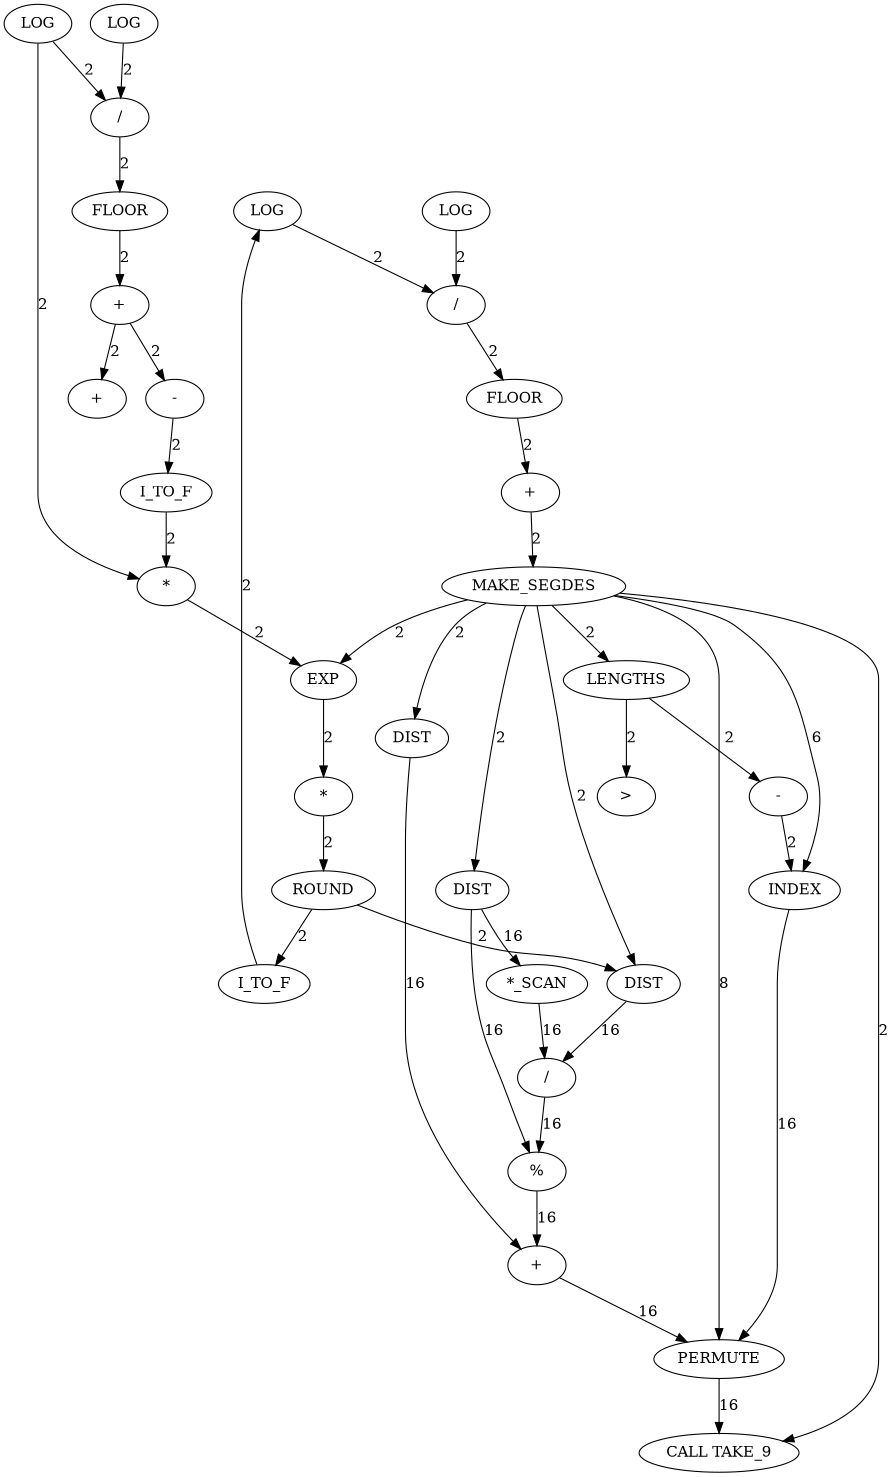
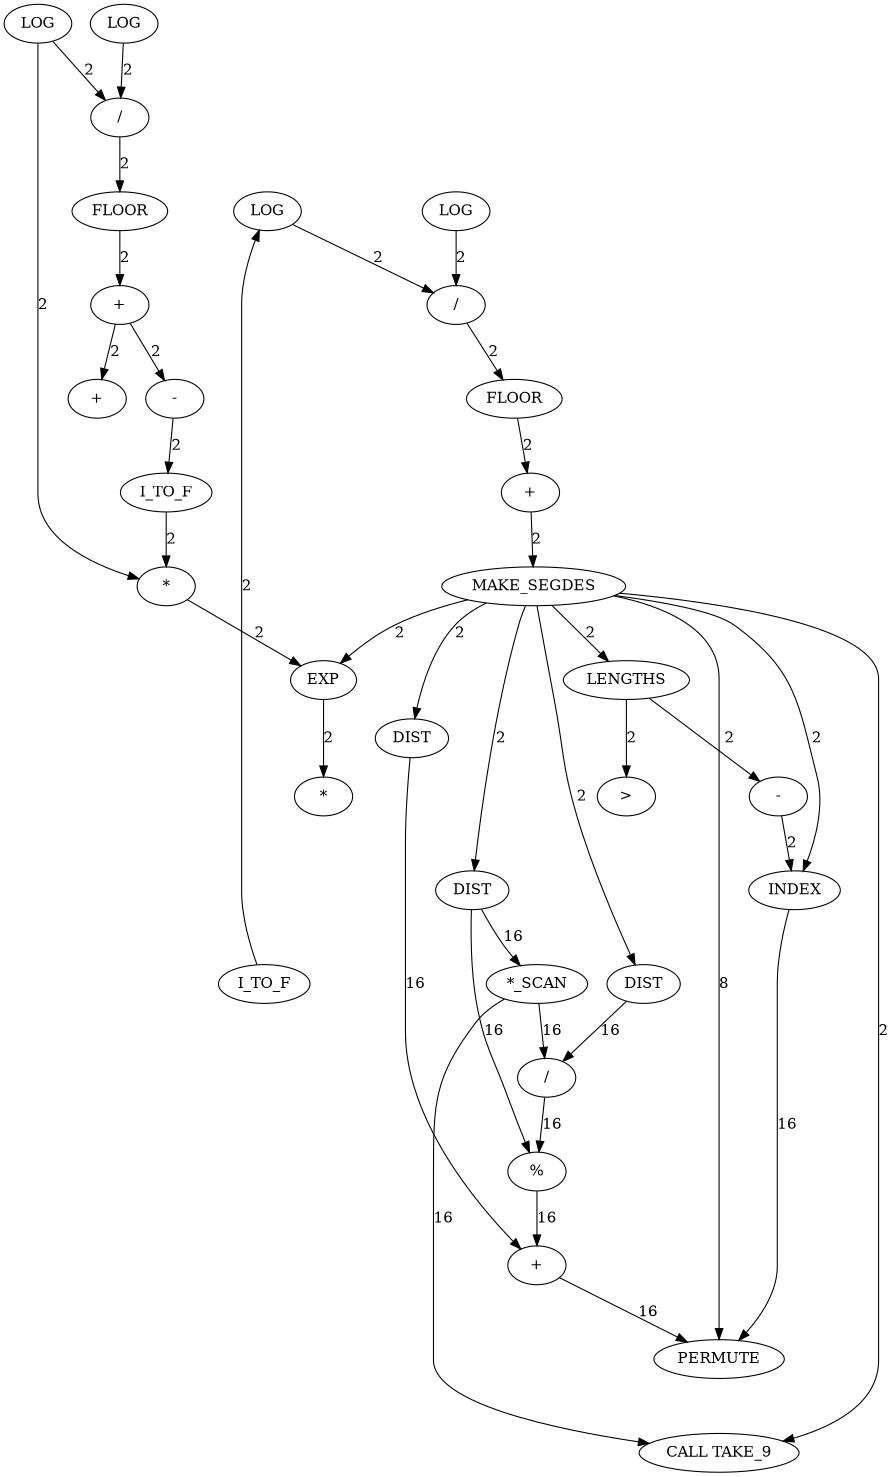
(817, 738) -> (817, 738)
(324, 890) -> none
(719, 1401) -> (433, 1282)
